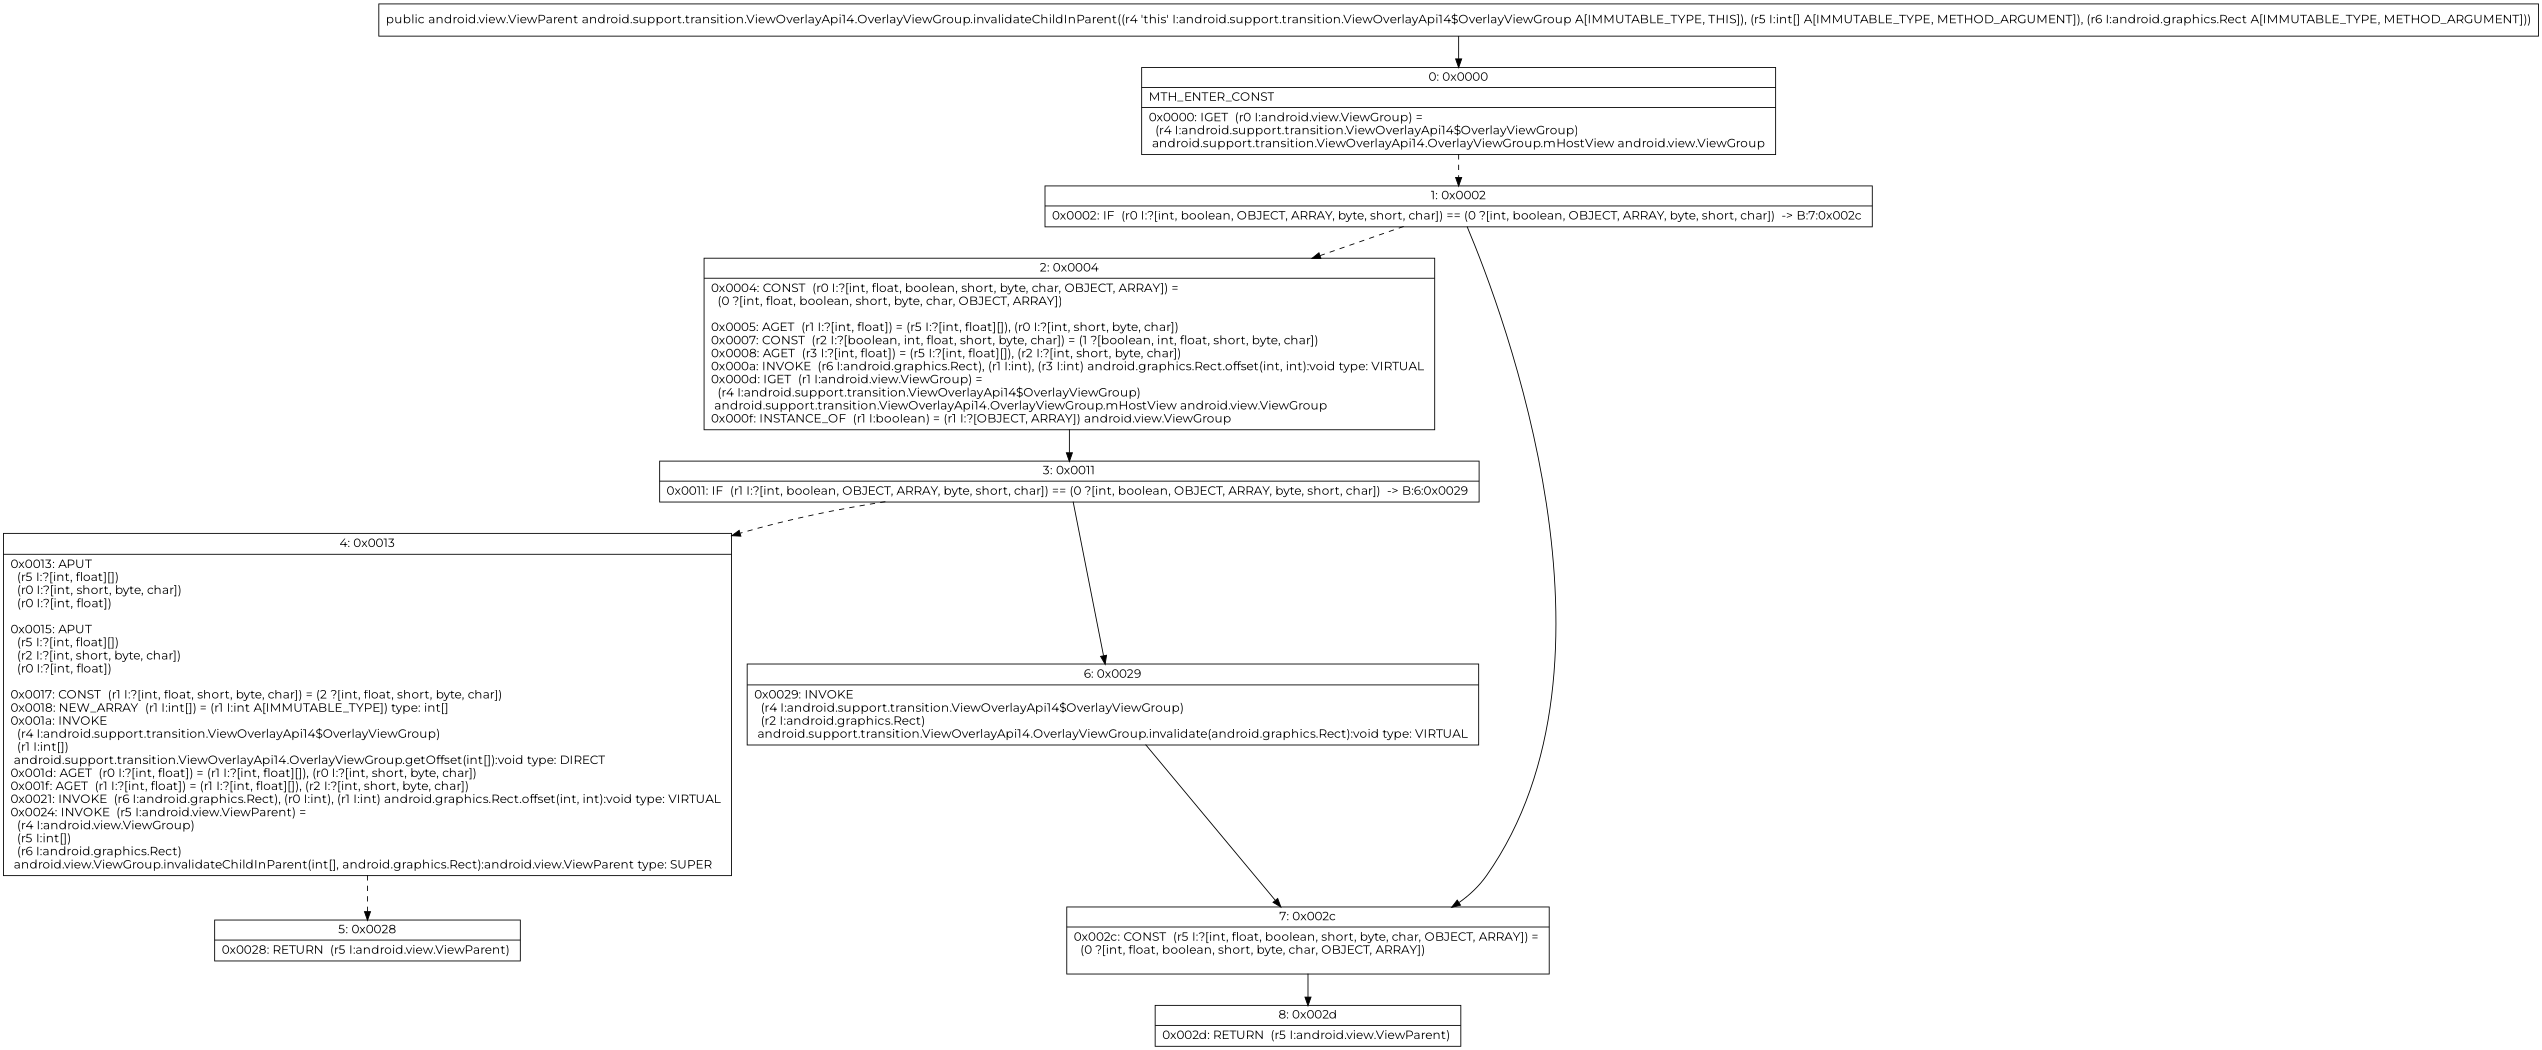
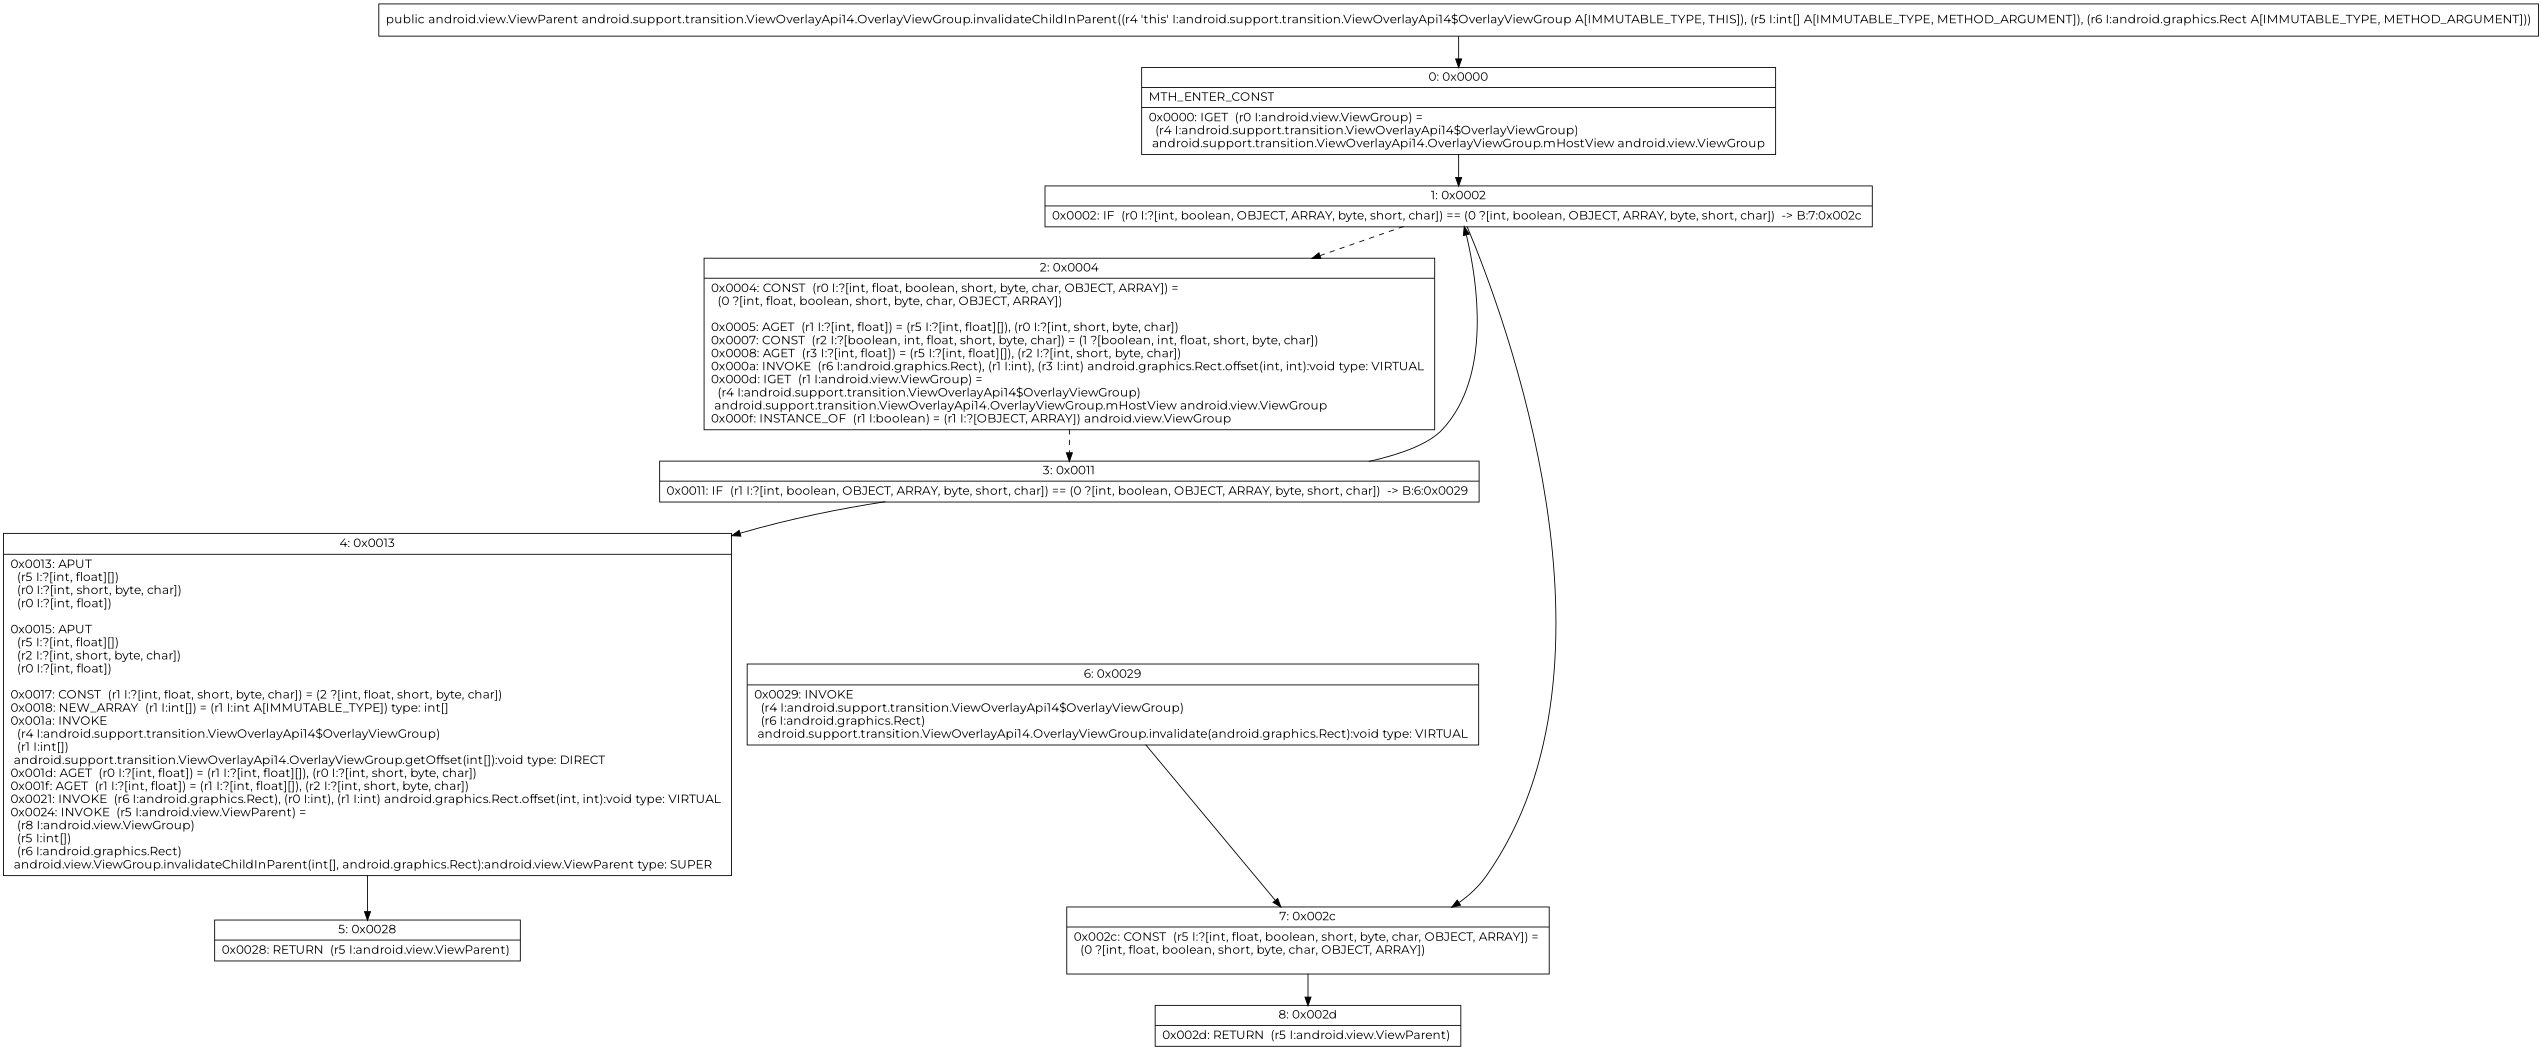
(1459, 166) -> (1459, 166)
(1069, 441) -> (1069, 441)
(812, 515) -> (812, 515)
(1088, 579) -> (1470, 376)
(840, 721) -> (840, 721)
(103, 826) -> (103, 826)
(367, 893) -> (367, 893)
